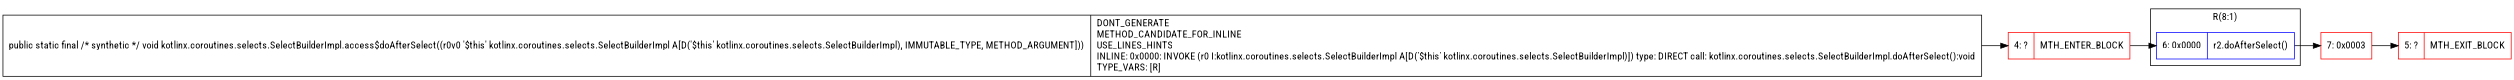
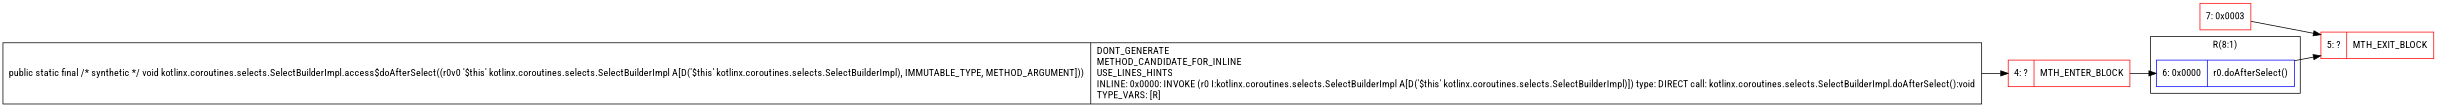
(2251, 45) -> (2251, 73)
(2305, 46) -> (2305, 59)
